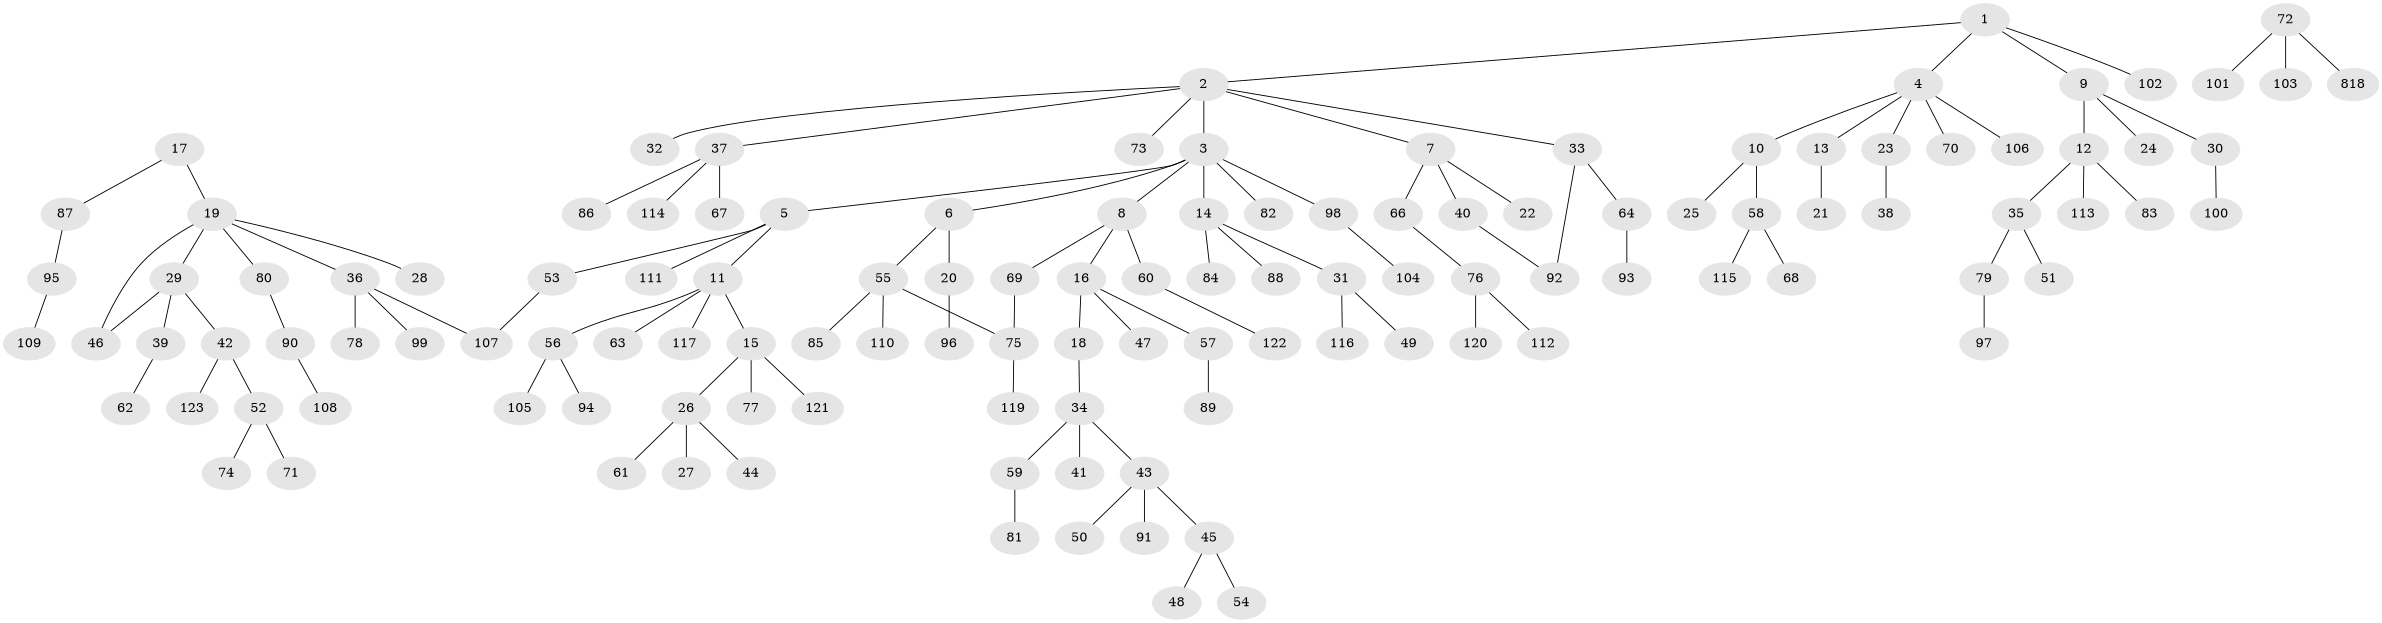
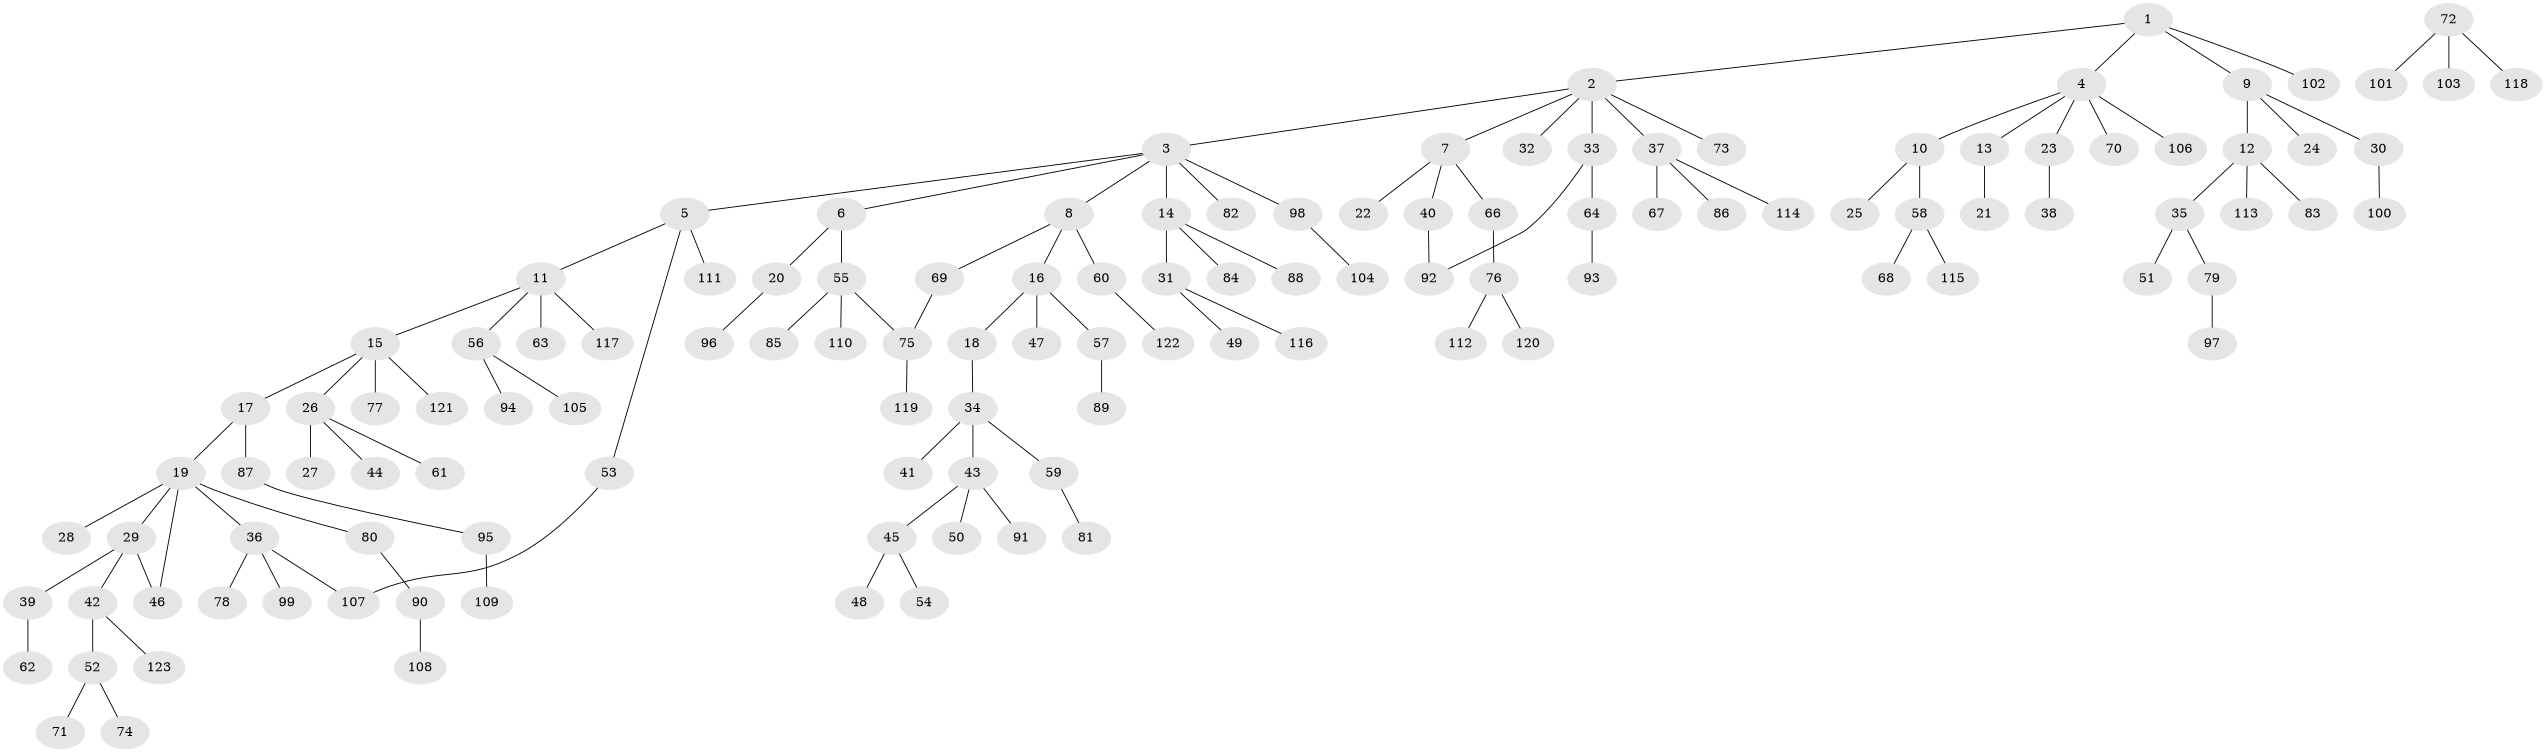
(2353, 85) -> (2516, 85)
none -> (311, 376)
